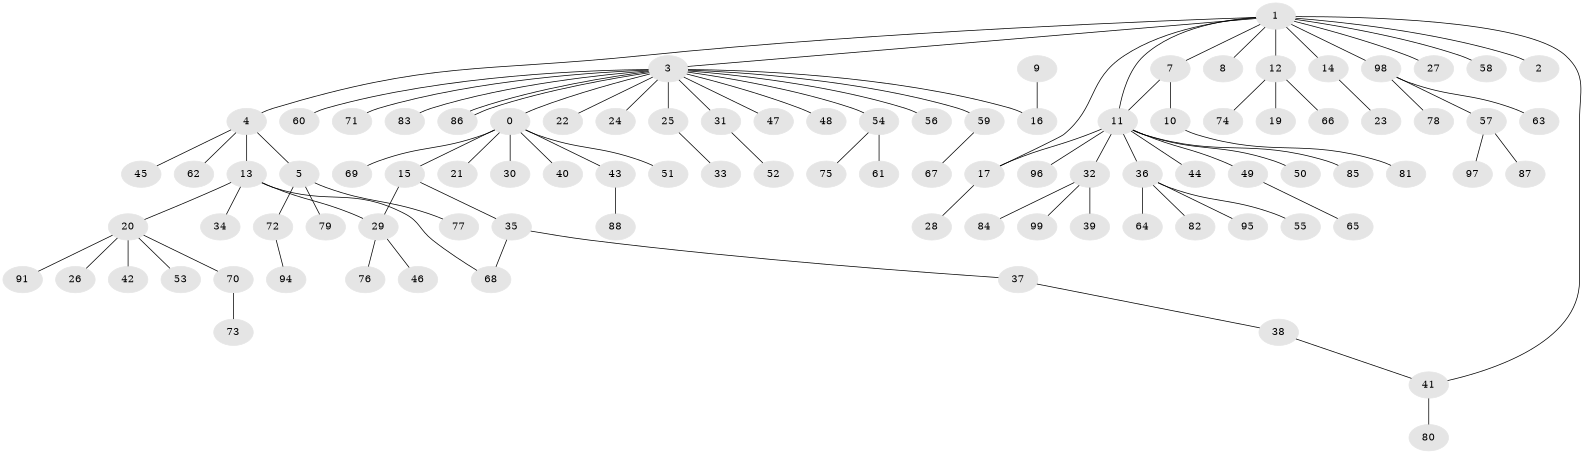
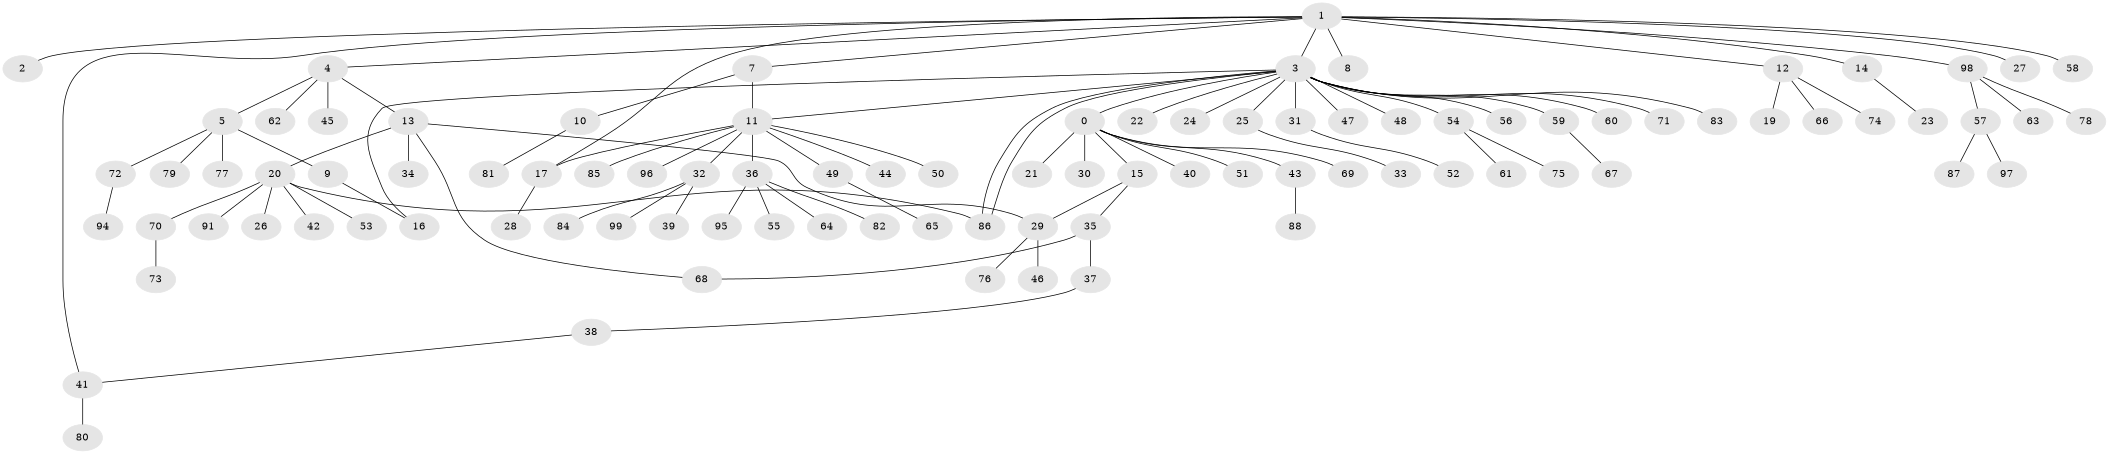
(1165, 41) -> (1024, 95)
none -> (275, 148)
none -> (596, 204)
